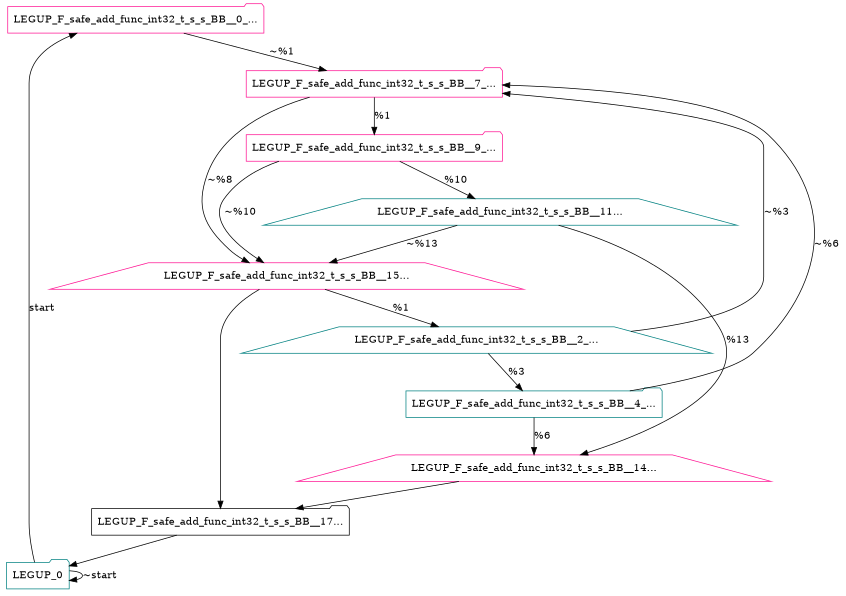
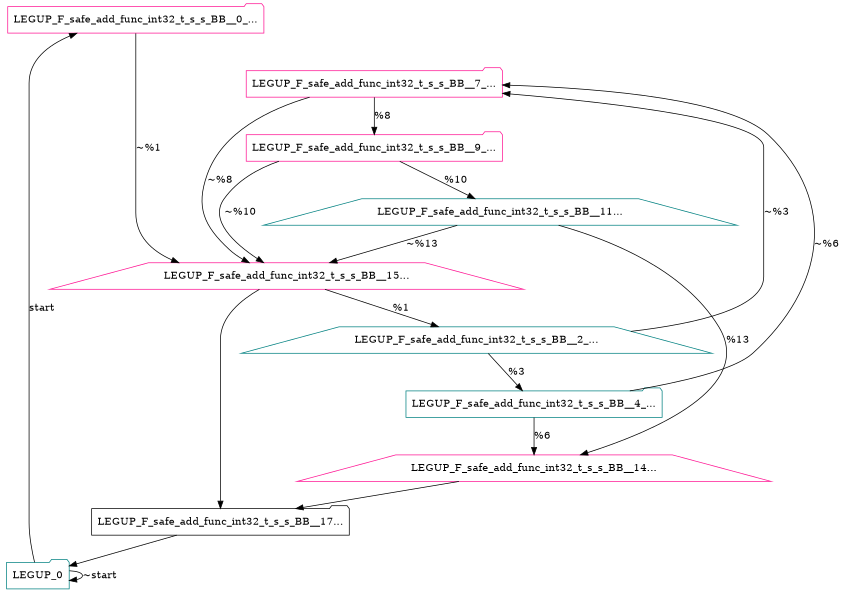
(251, 51) -> (136, 155)
(383, 116) -> (383, 116)
